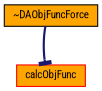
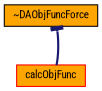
(44, 43) -> (58, 49)
